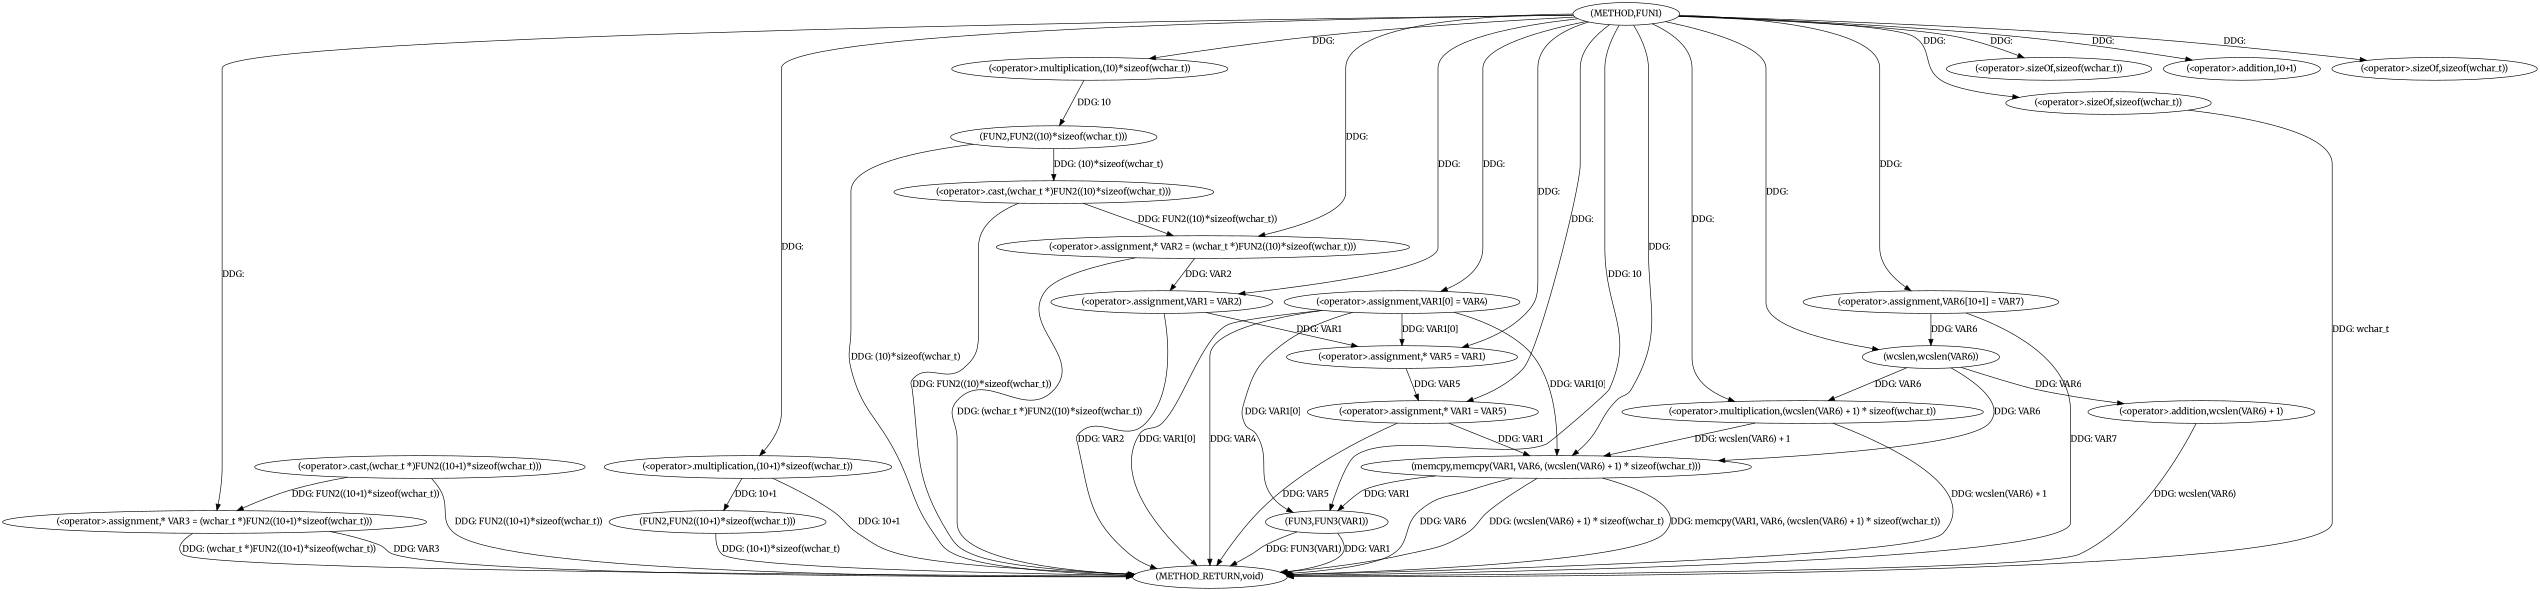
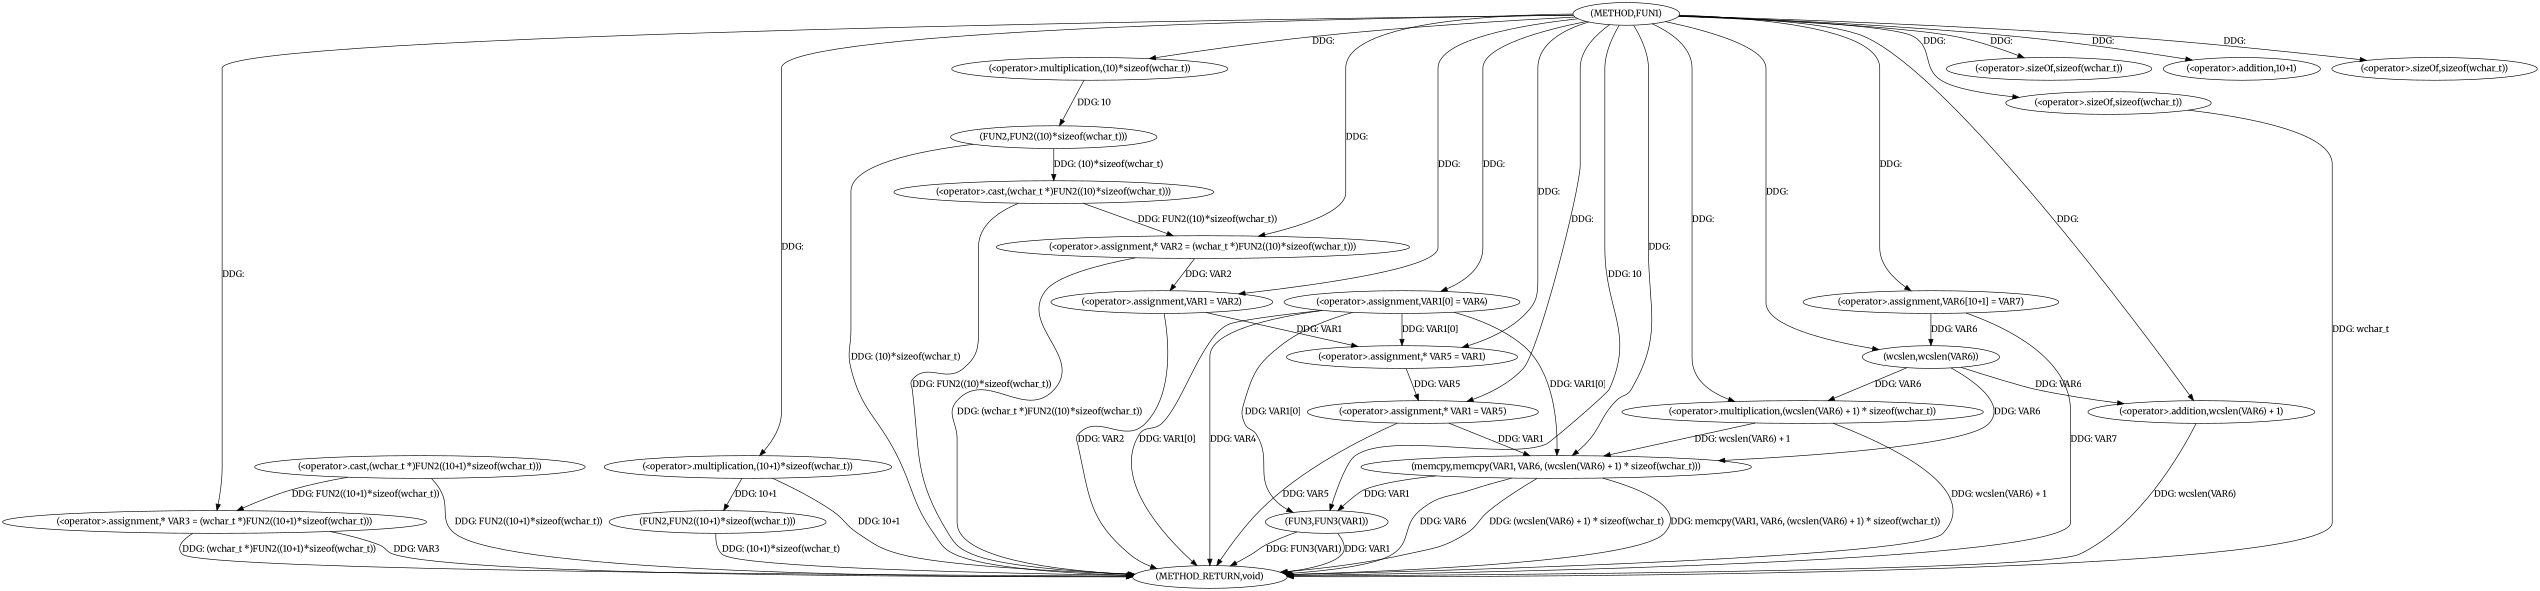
none -> (1978, 134)
